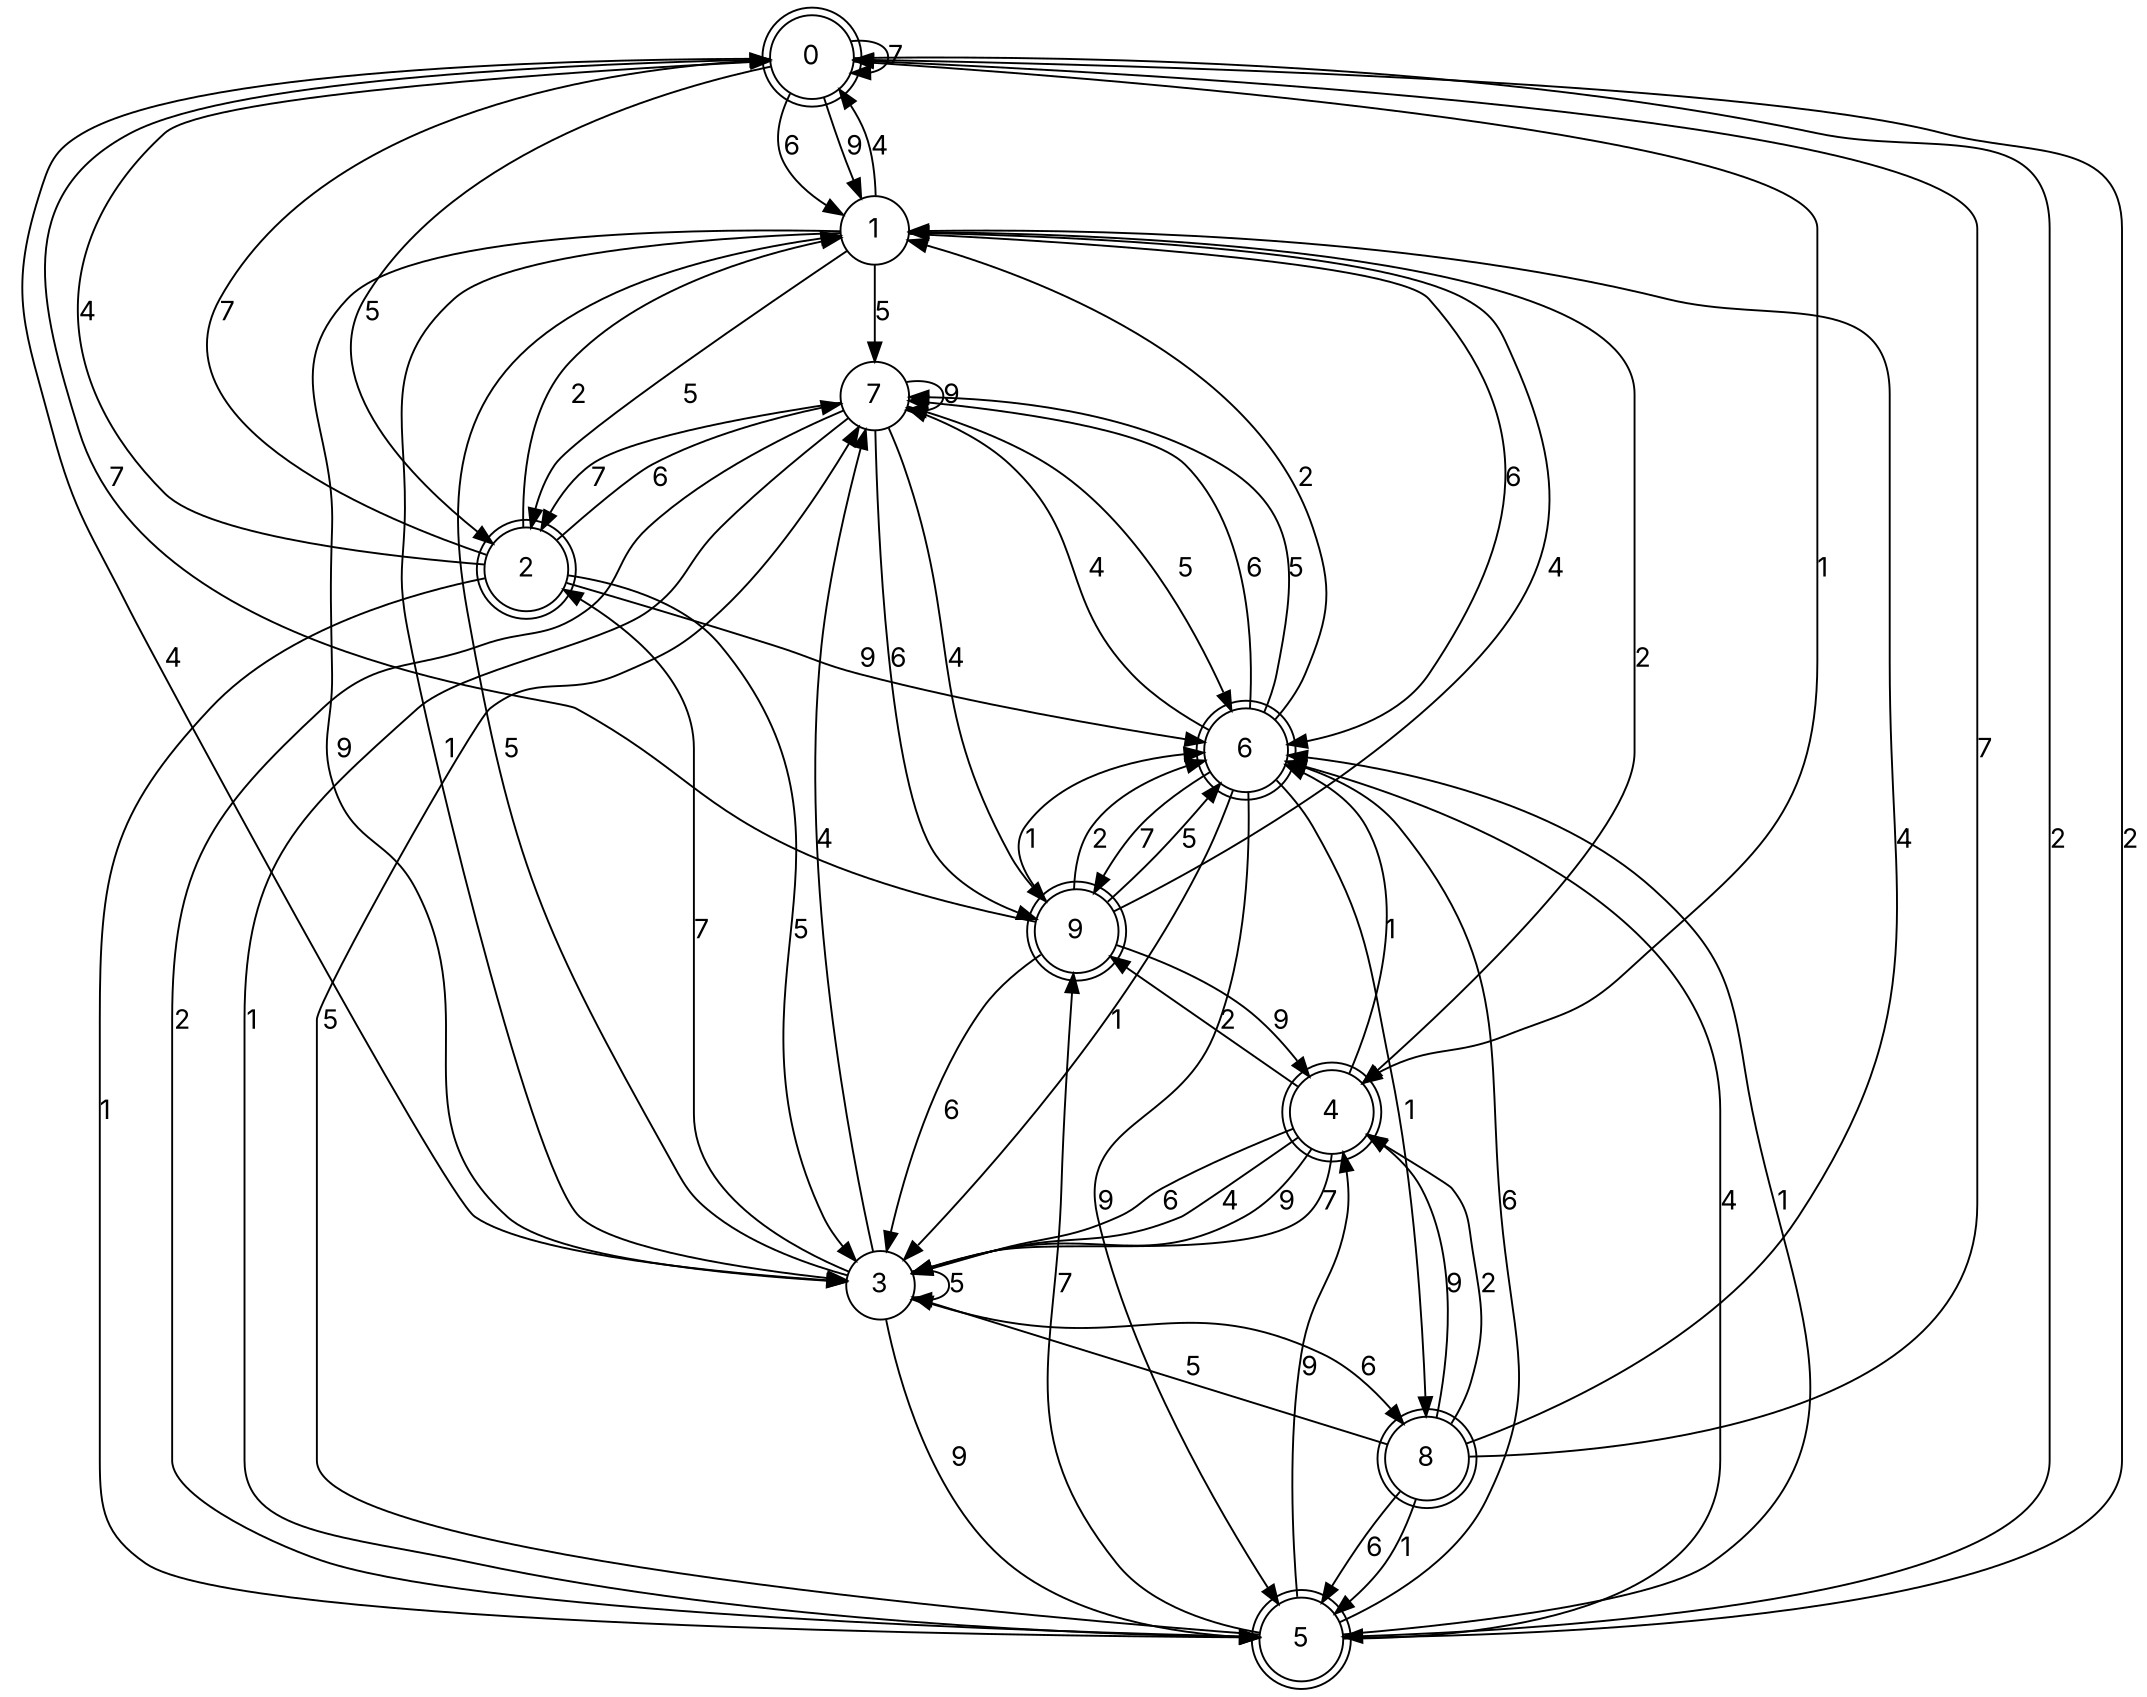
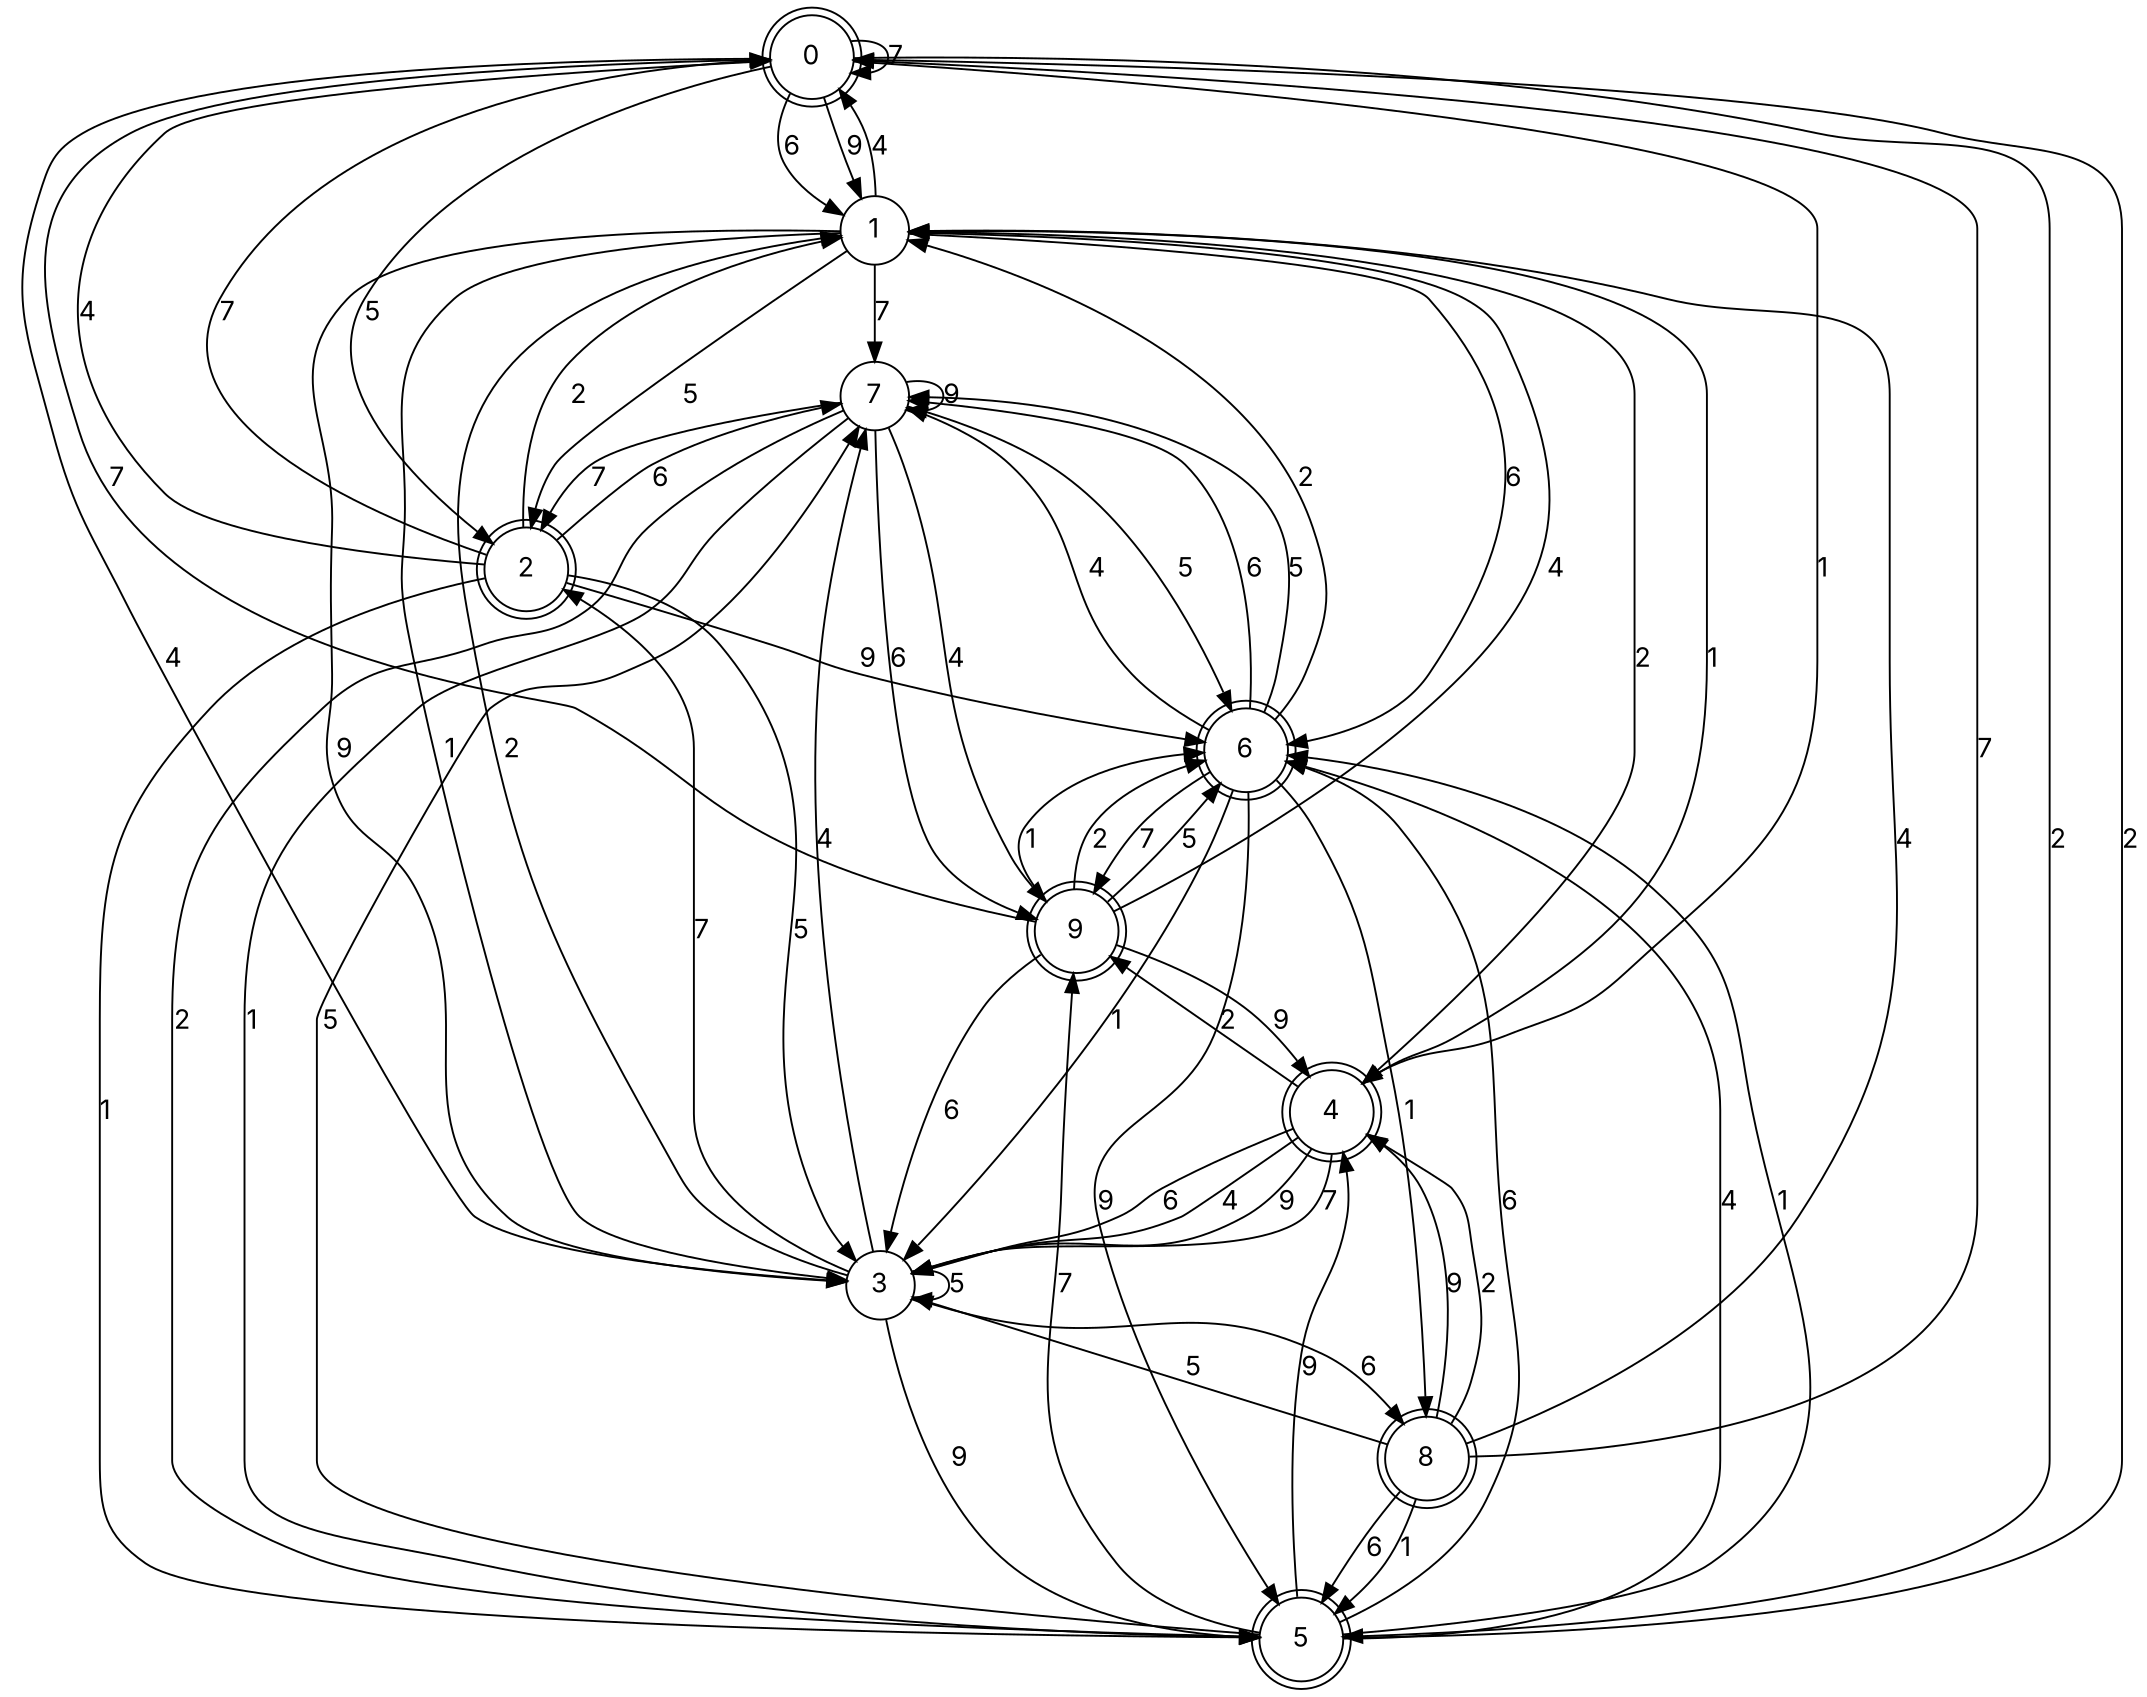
(883, 313) -> (883, 313)
(512, 750) -> (512, 750)
(1386, 909) -> (1707, 407)
